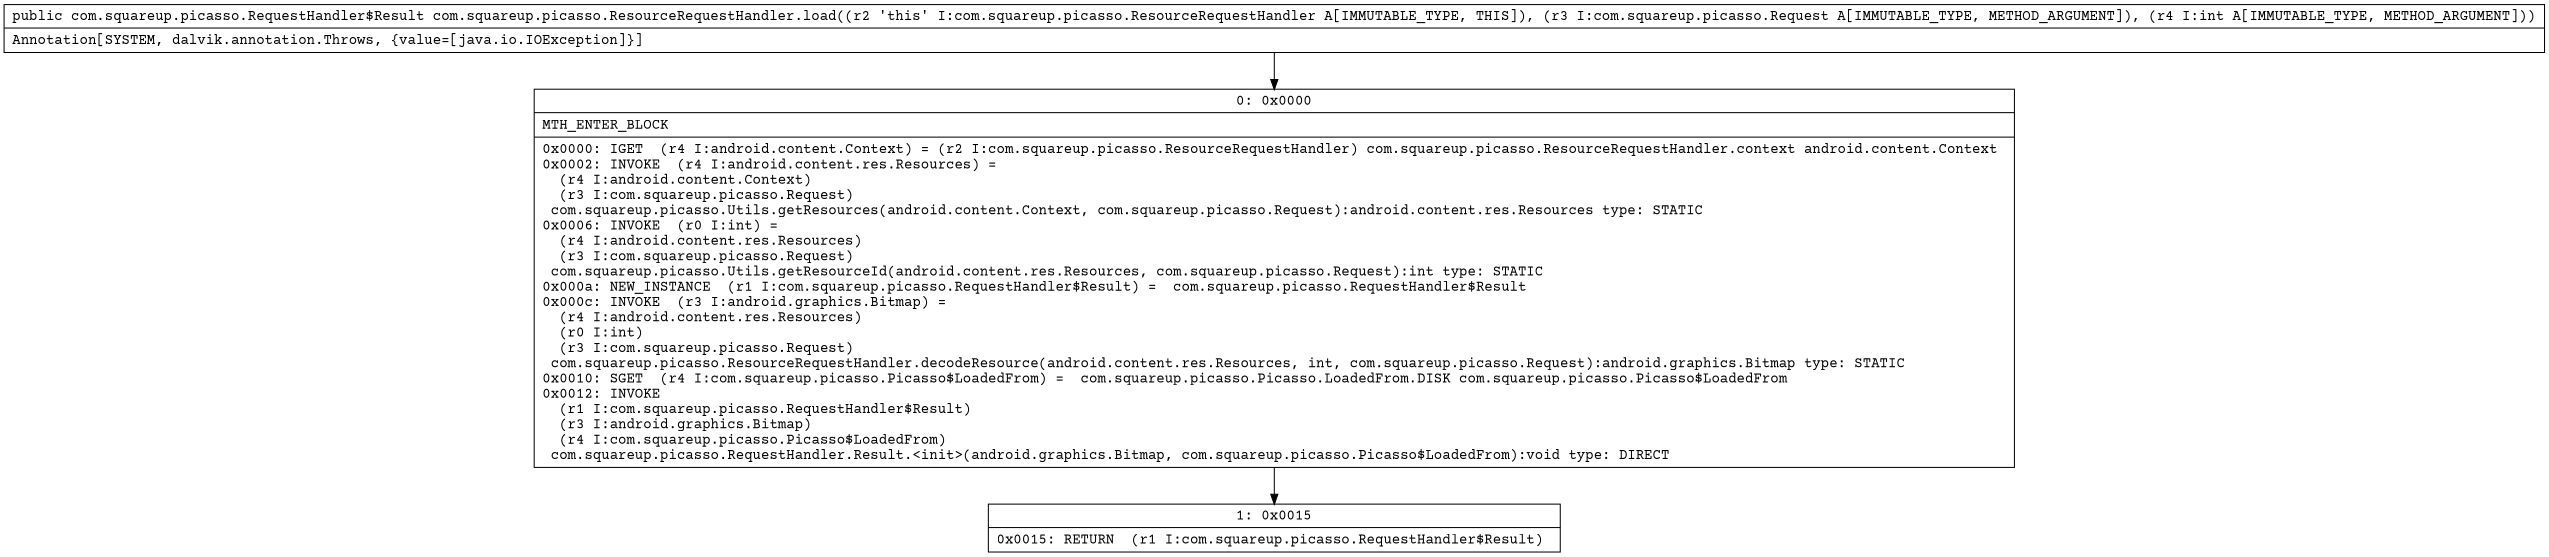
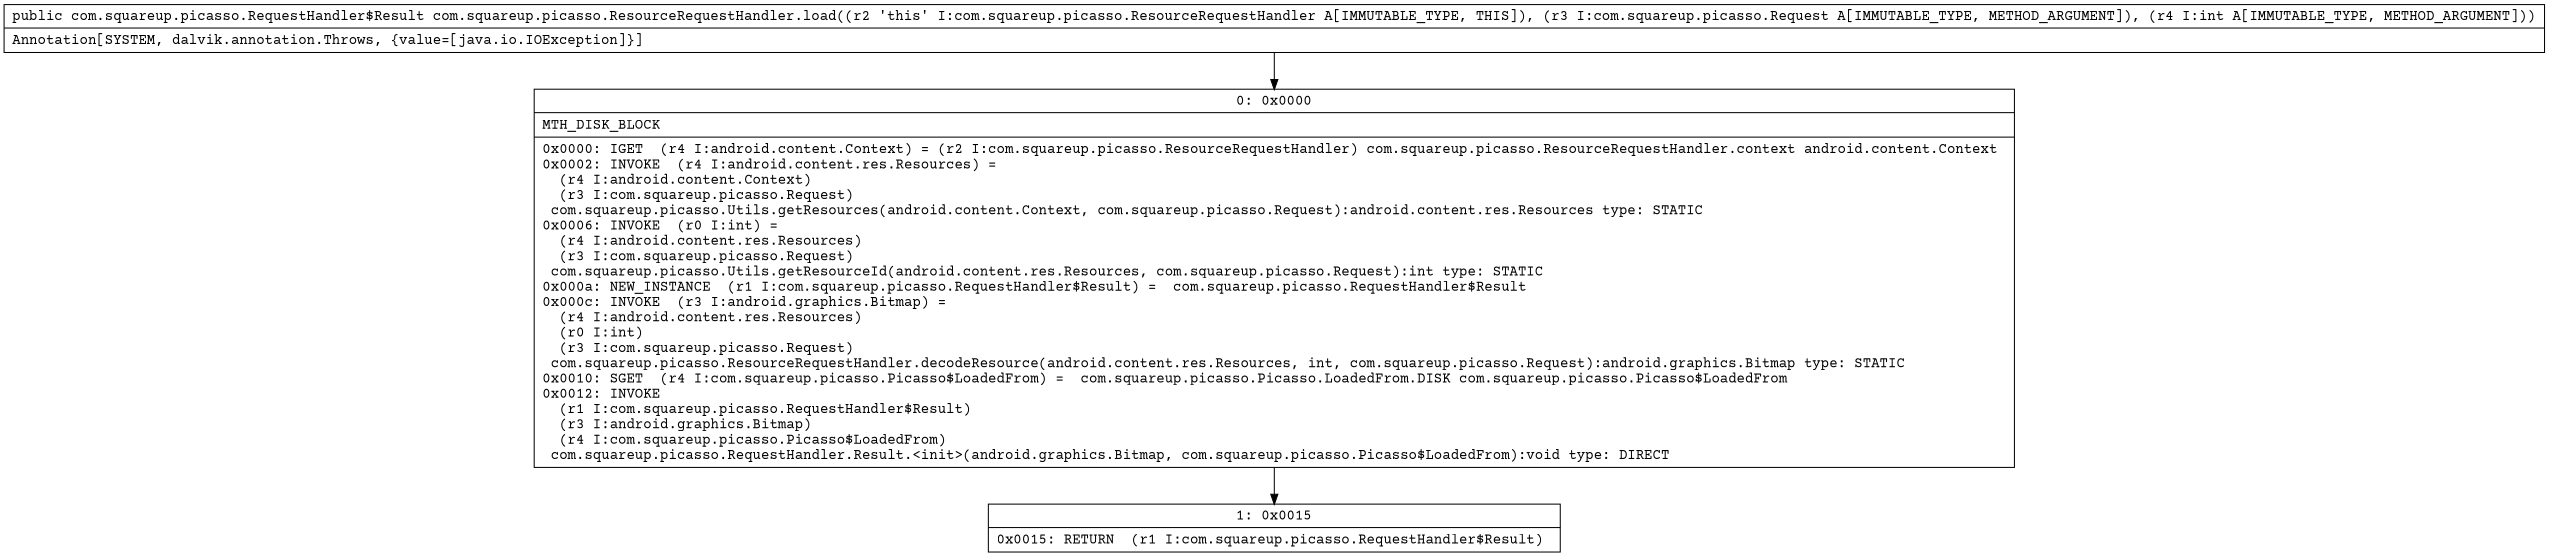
(606, 124) -> (601, 124)
